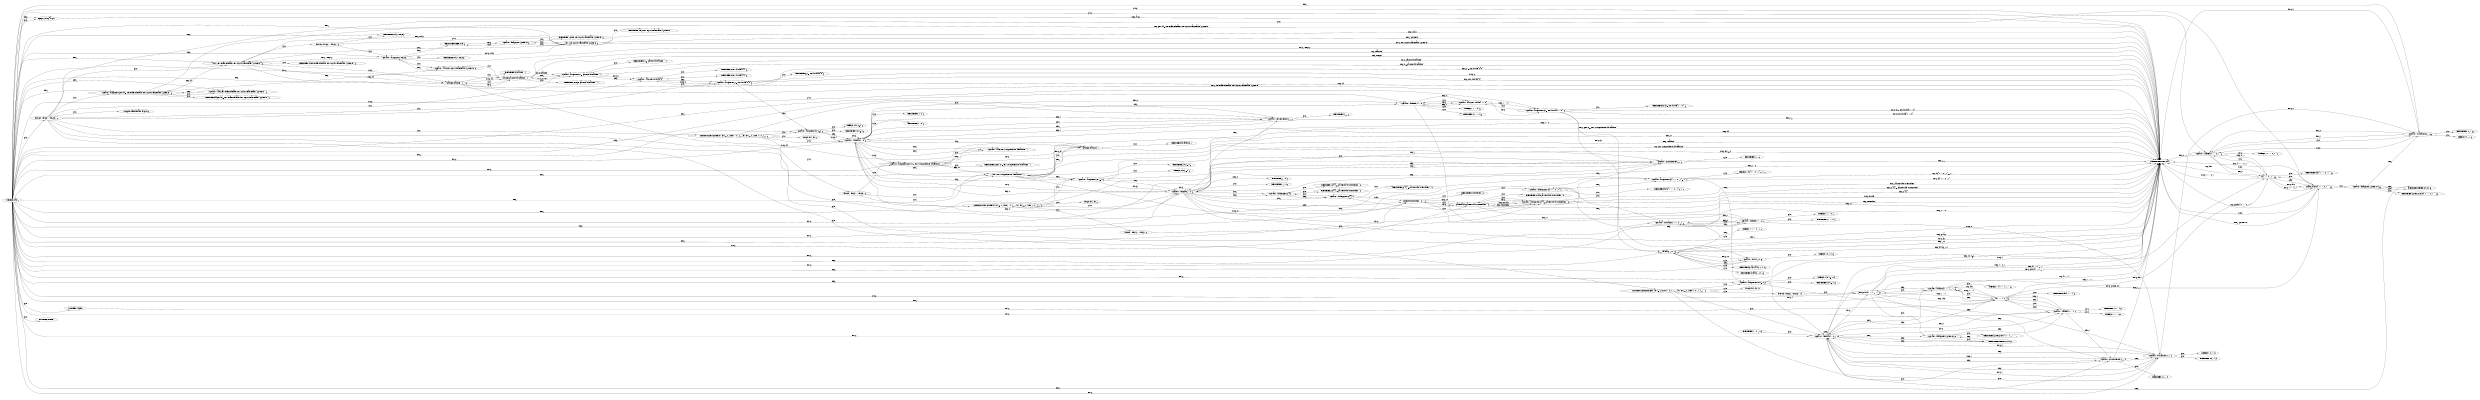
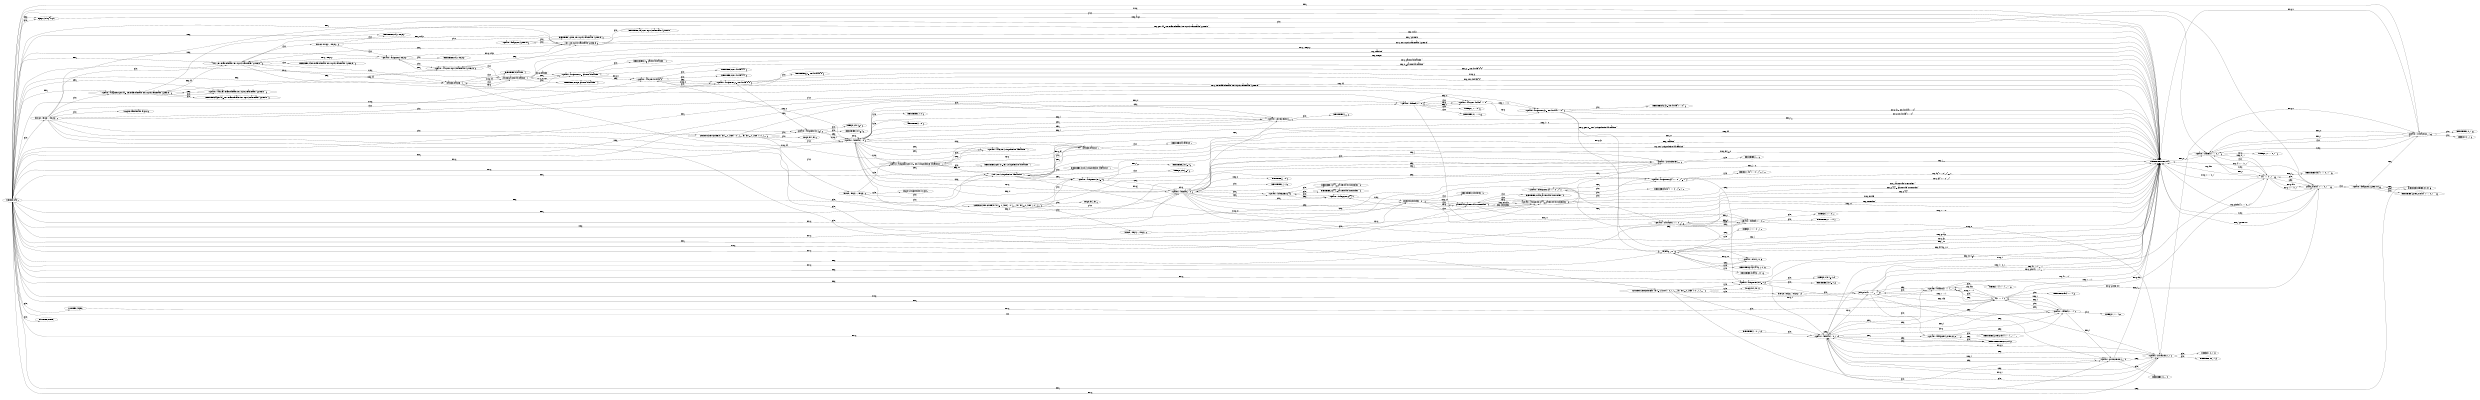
(455, 44) -> none
(545, 45) -> (521, 59)
none -> (756, 103)
(1504, 108) -> none
(2181, 157) -> (2186, 159)
(1136, 164) -> (1136, 164)
none -> (1091, 168)
(2291, 174) -> (2291, 174)
(1412, 188) -> none
(1503, 189) -> (1609, 191)
none -> (916, 191)
(1826, 254) -> none
(810, 256) -> (816, 252)
(1707, 260) -> none
(2113, 309) -> none
(1008, 314) -> (1008, 314)
